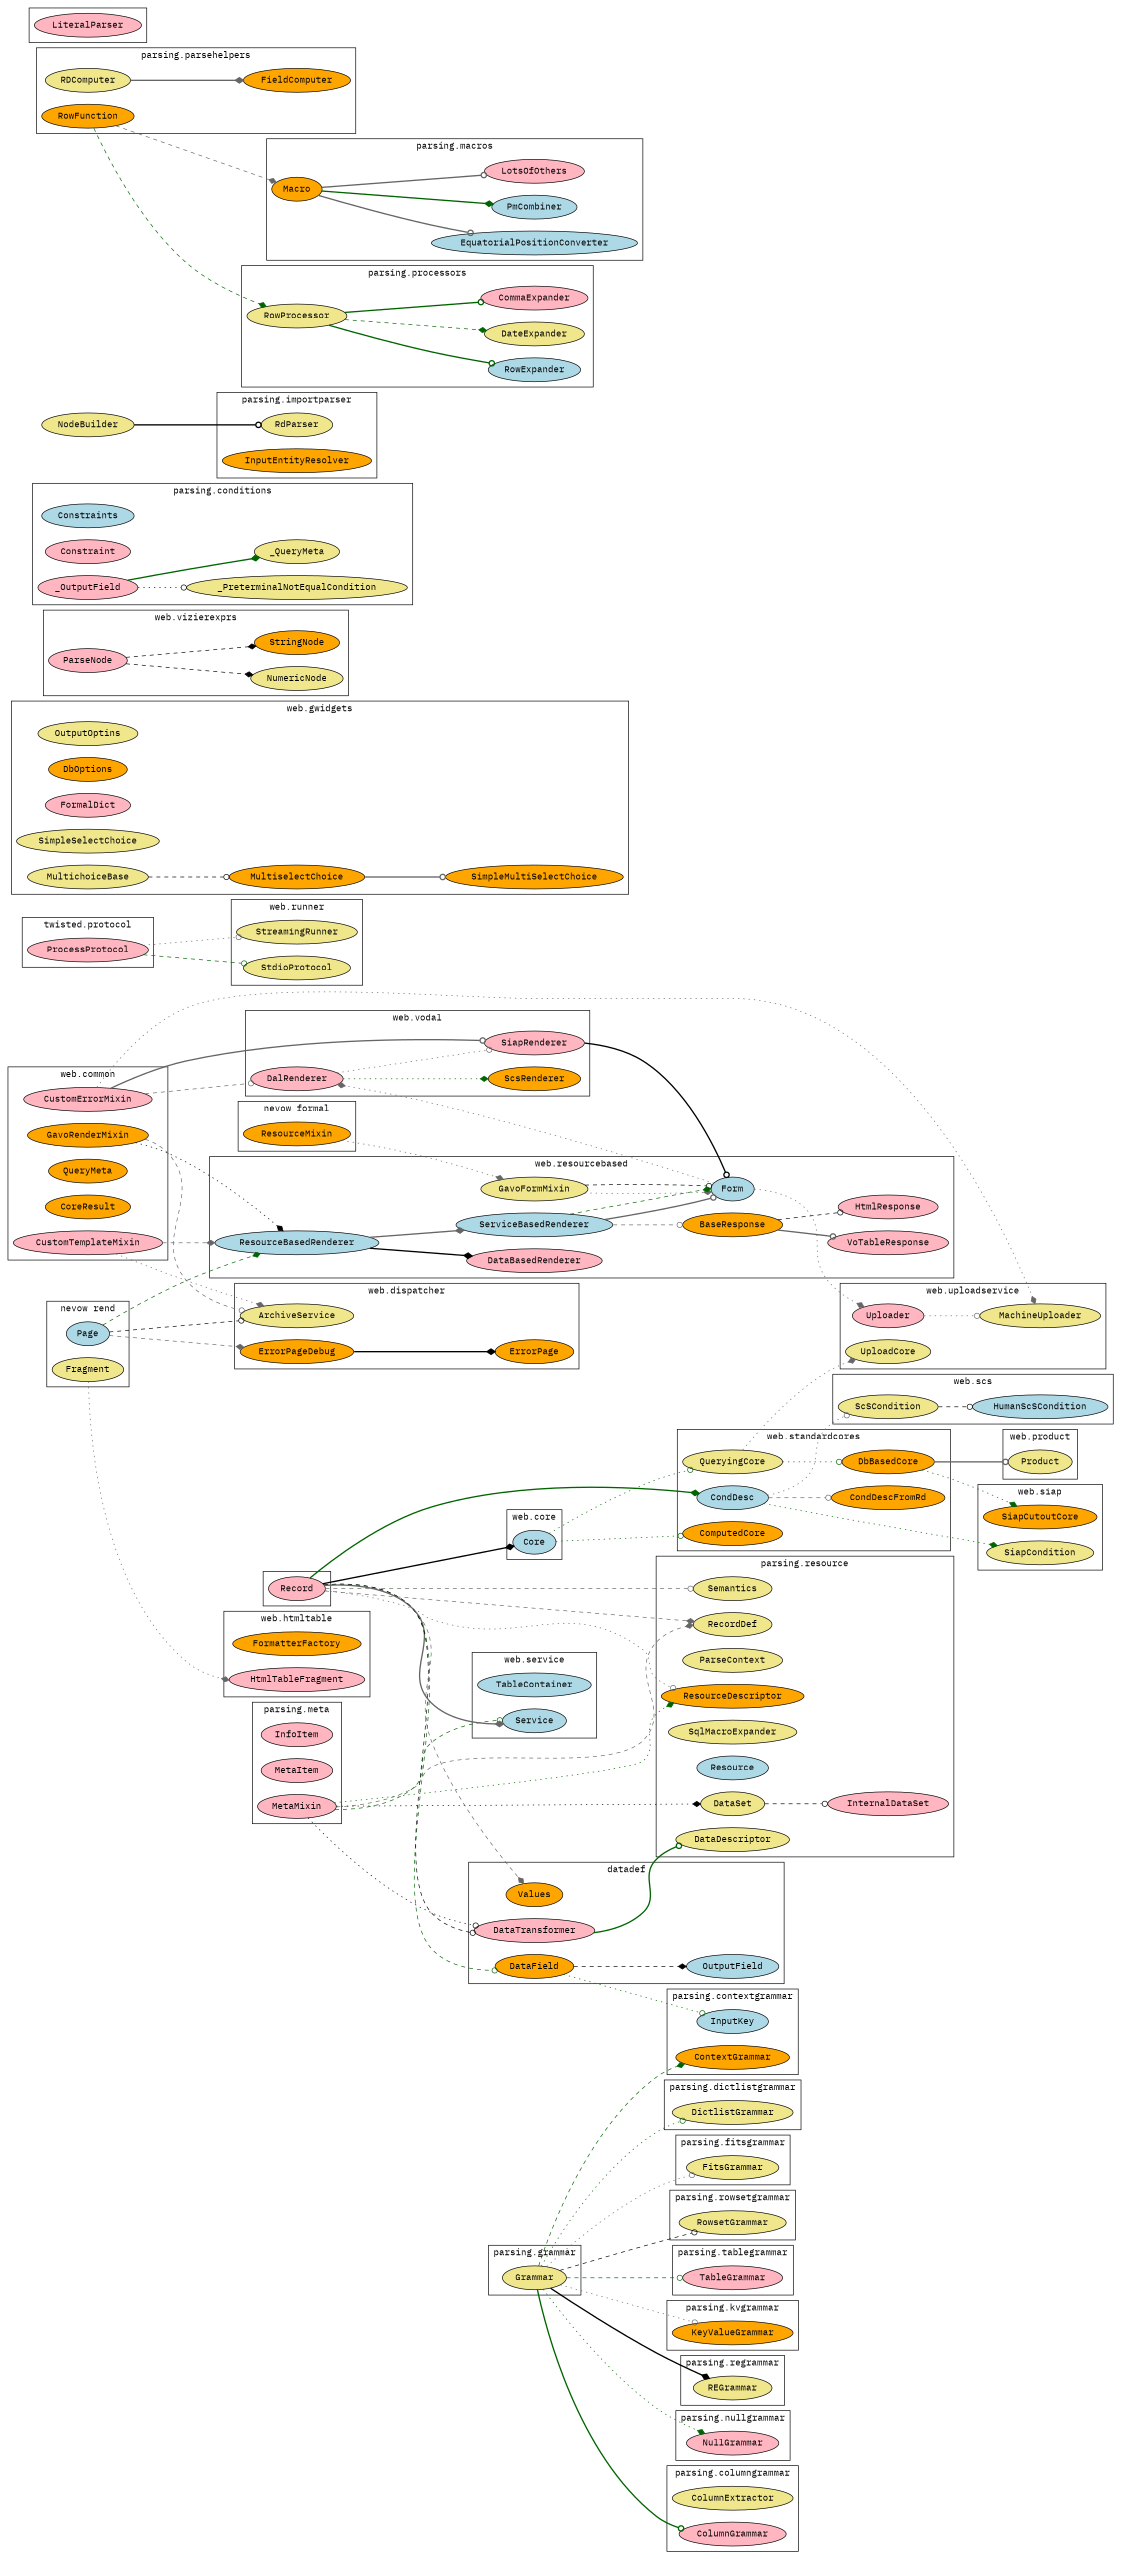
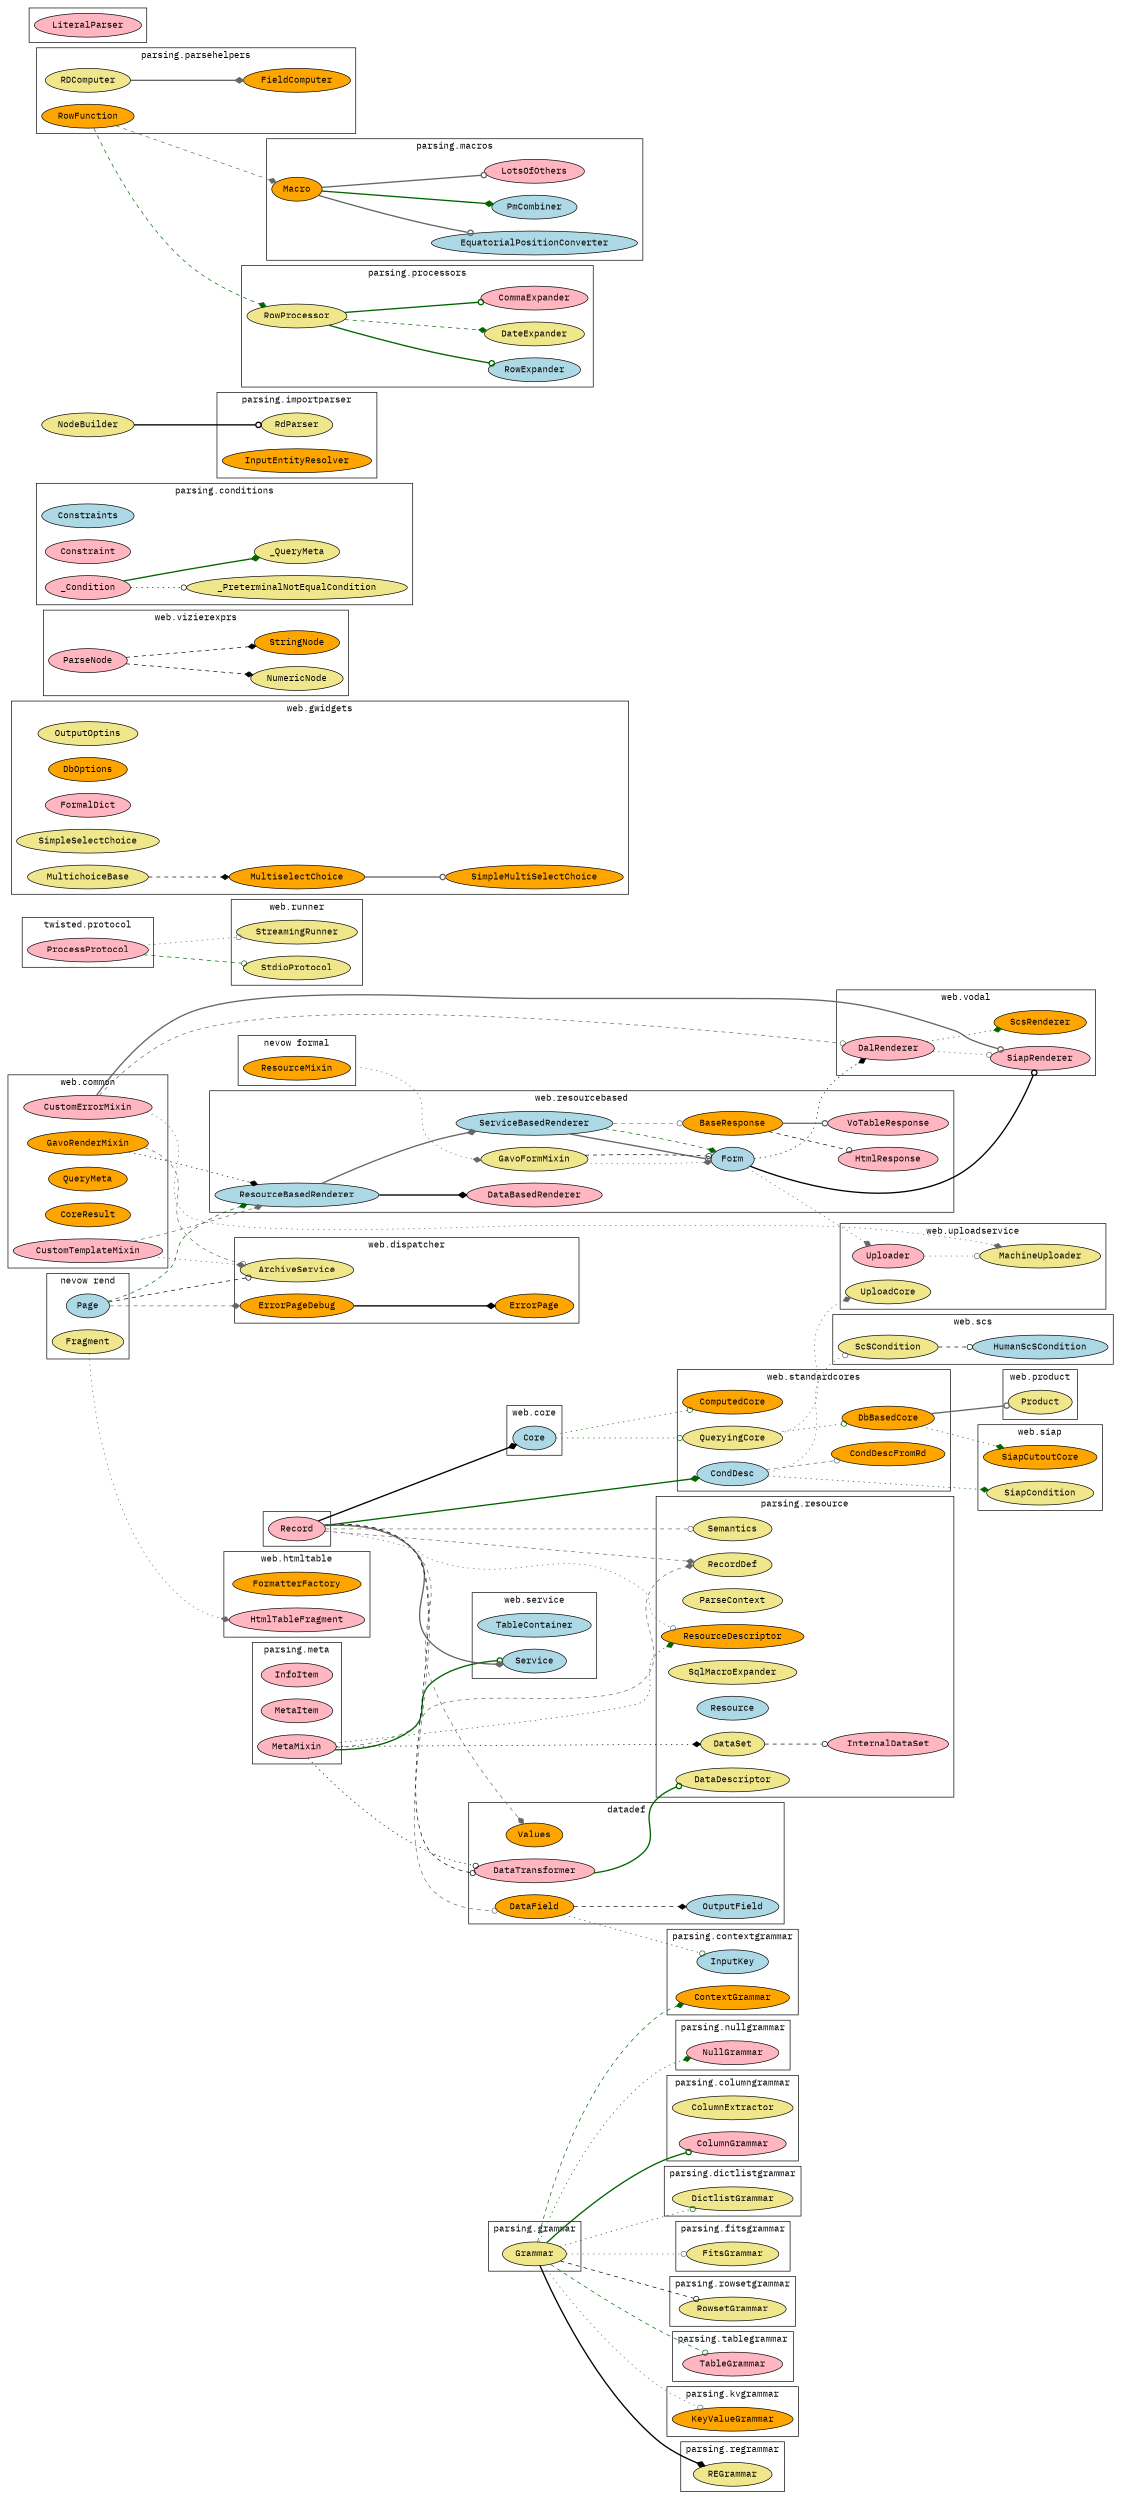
(88, 588) -> (88, 588)
(186, 877) -> (185, 877)
(673, 1087) -> (917, 1189)
(531, 1129) -> (817, 1118)
(439, 1737) -> (439, 1677)
(414, 1878) -> (414, 1818)
